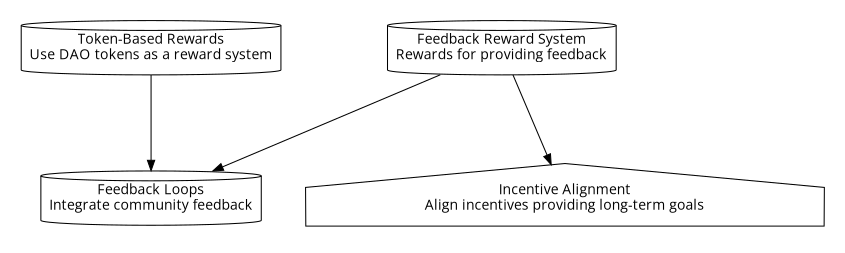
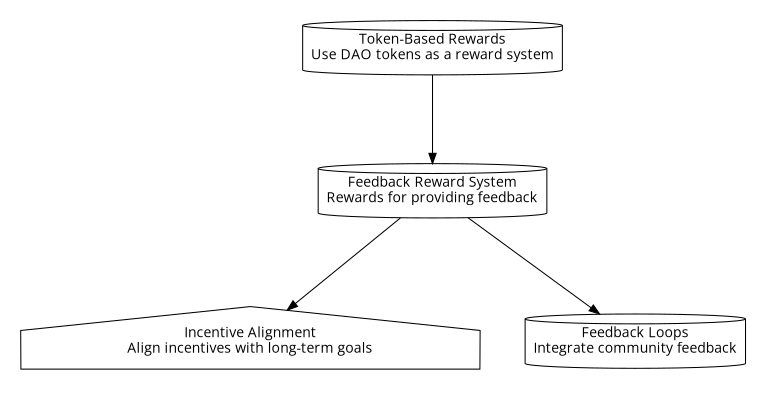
(151, 118) -> (433, 114)
(565, 198) -> (250, 341)
